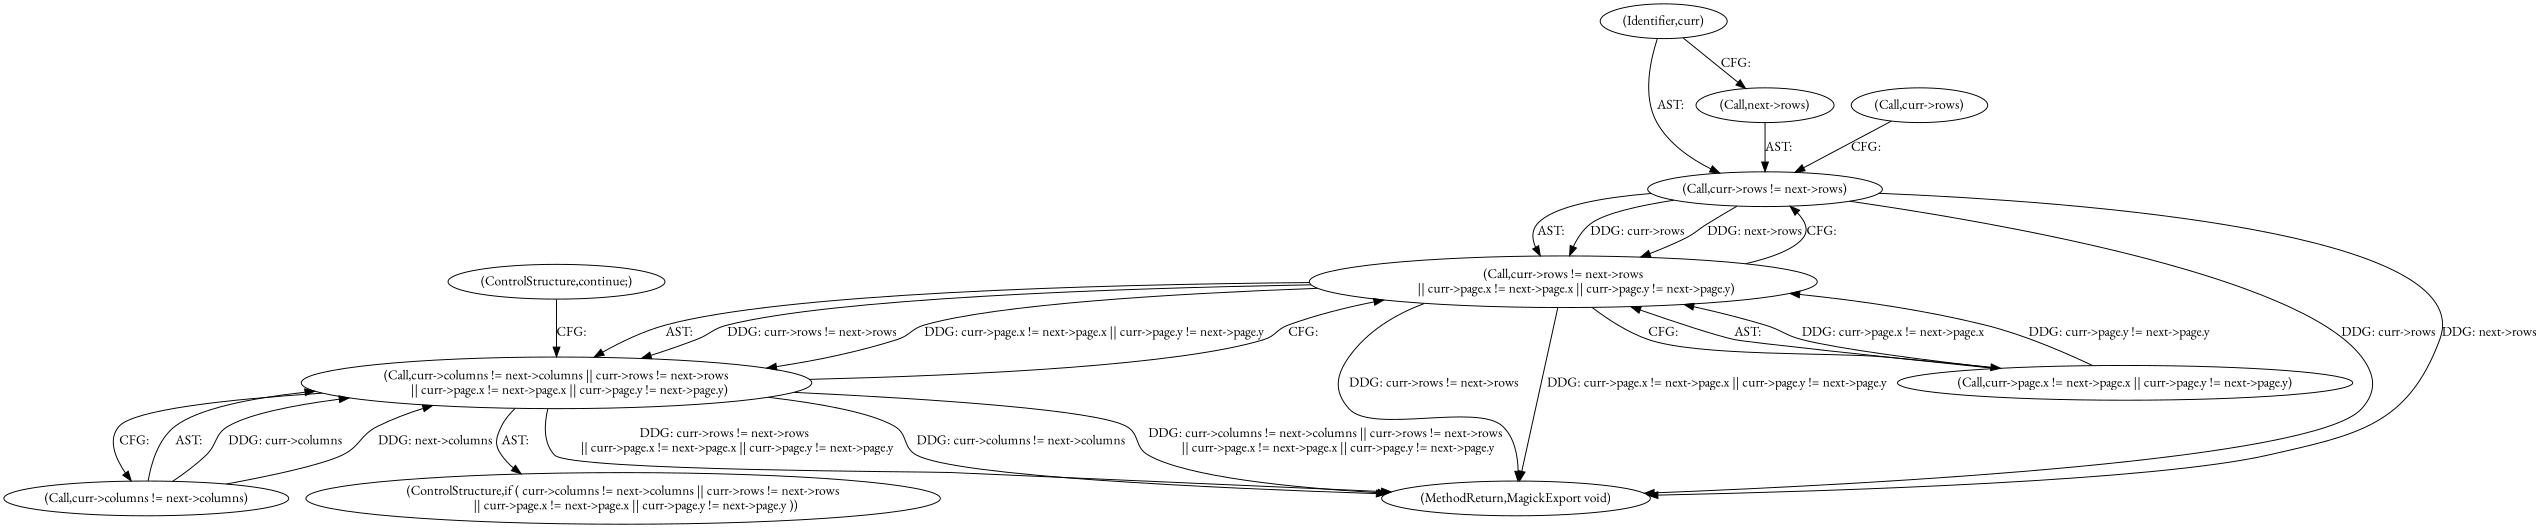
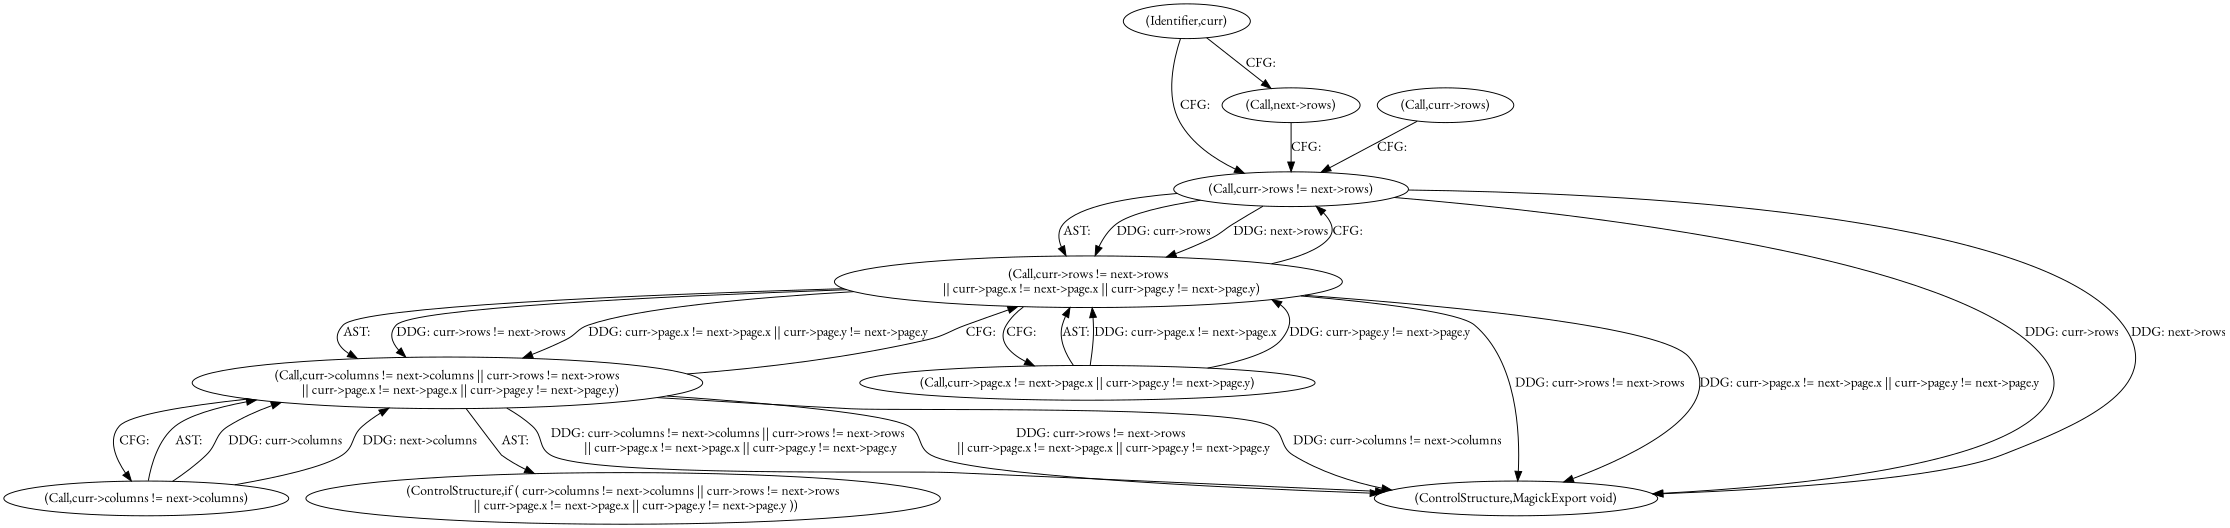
(1672, 105) -> (1197, 105)
(1780, 147) -> (1308, 147)
(557, 282) -> none
(1516, 498) -> (1516, 498)
